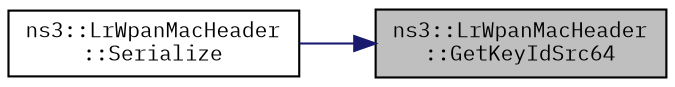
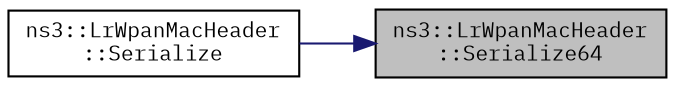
(521, 44) -> (521, 44)
